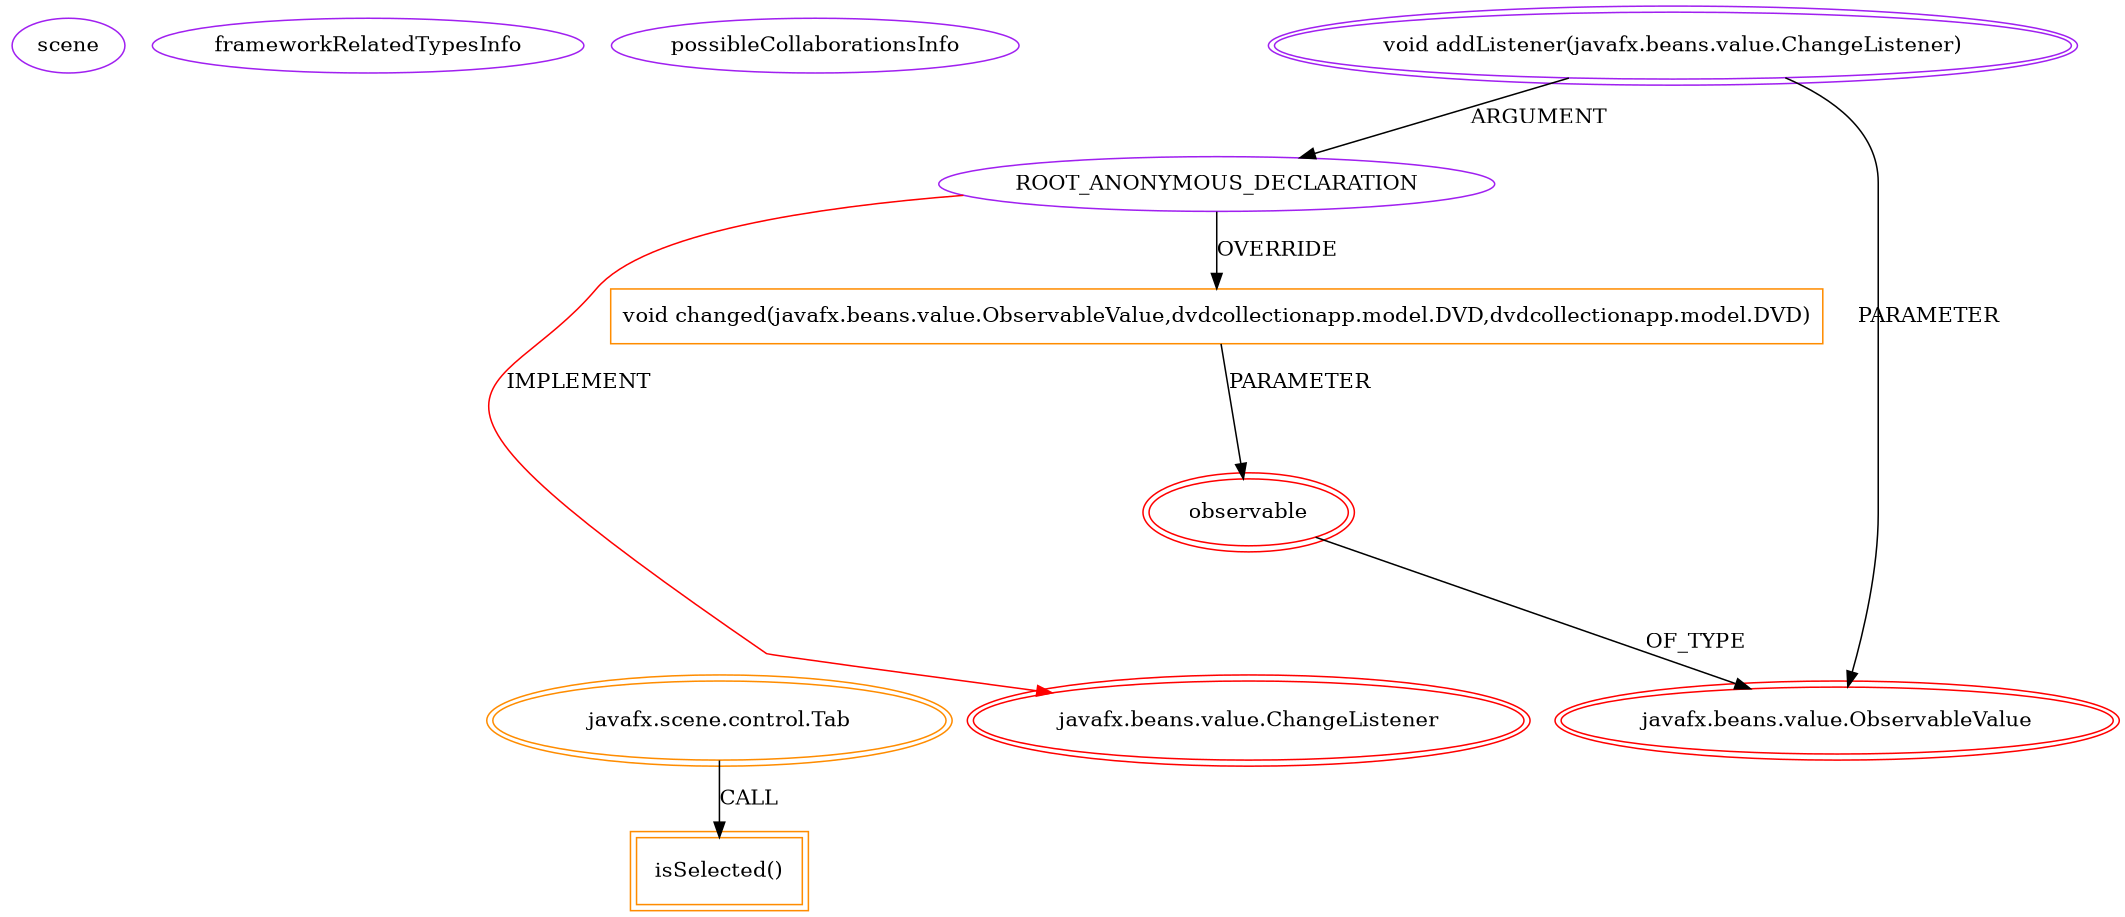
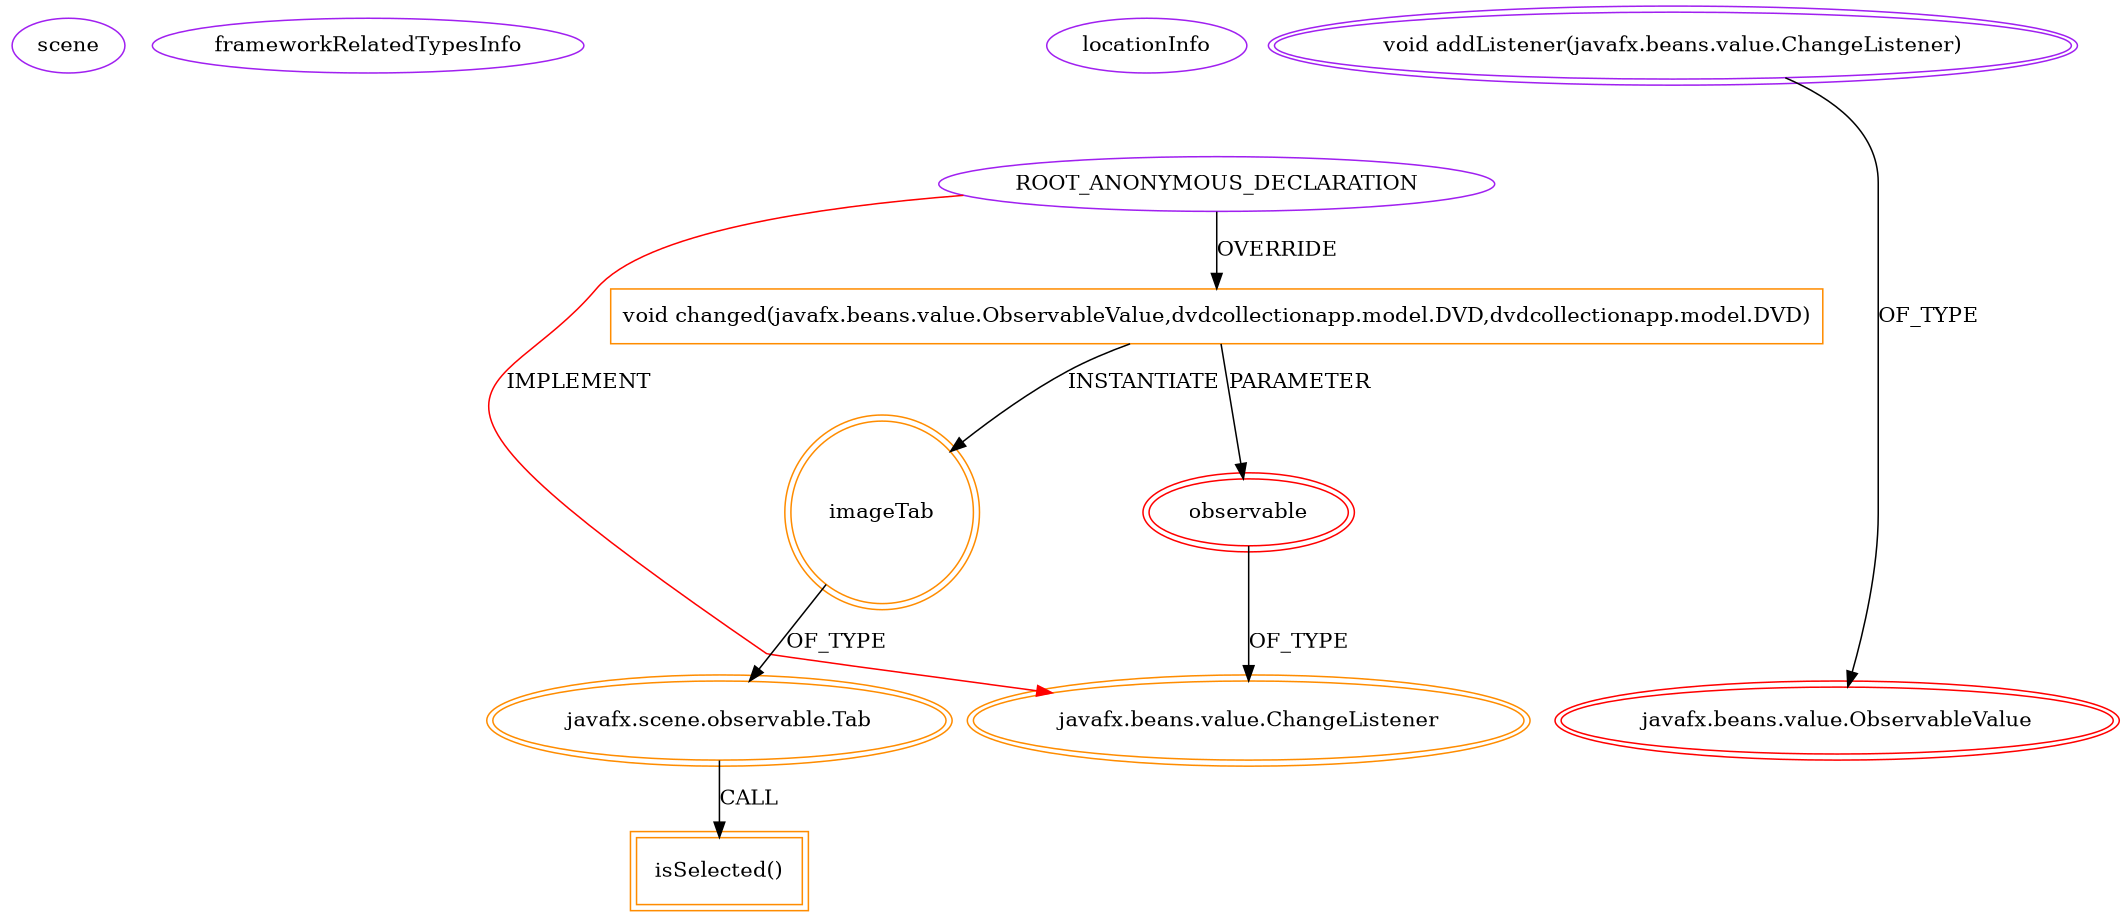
(815, 46) -> none
none -> (1147, 46)
(1442, 116) -> none
(1929, 316) -> (1929, 316)
none -> (882, 512)
(1525, 610) -> (1249, 606)
(719, 721) -> (719, 721)
(1249, 721) -> (1249, 721)
